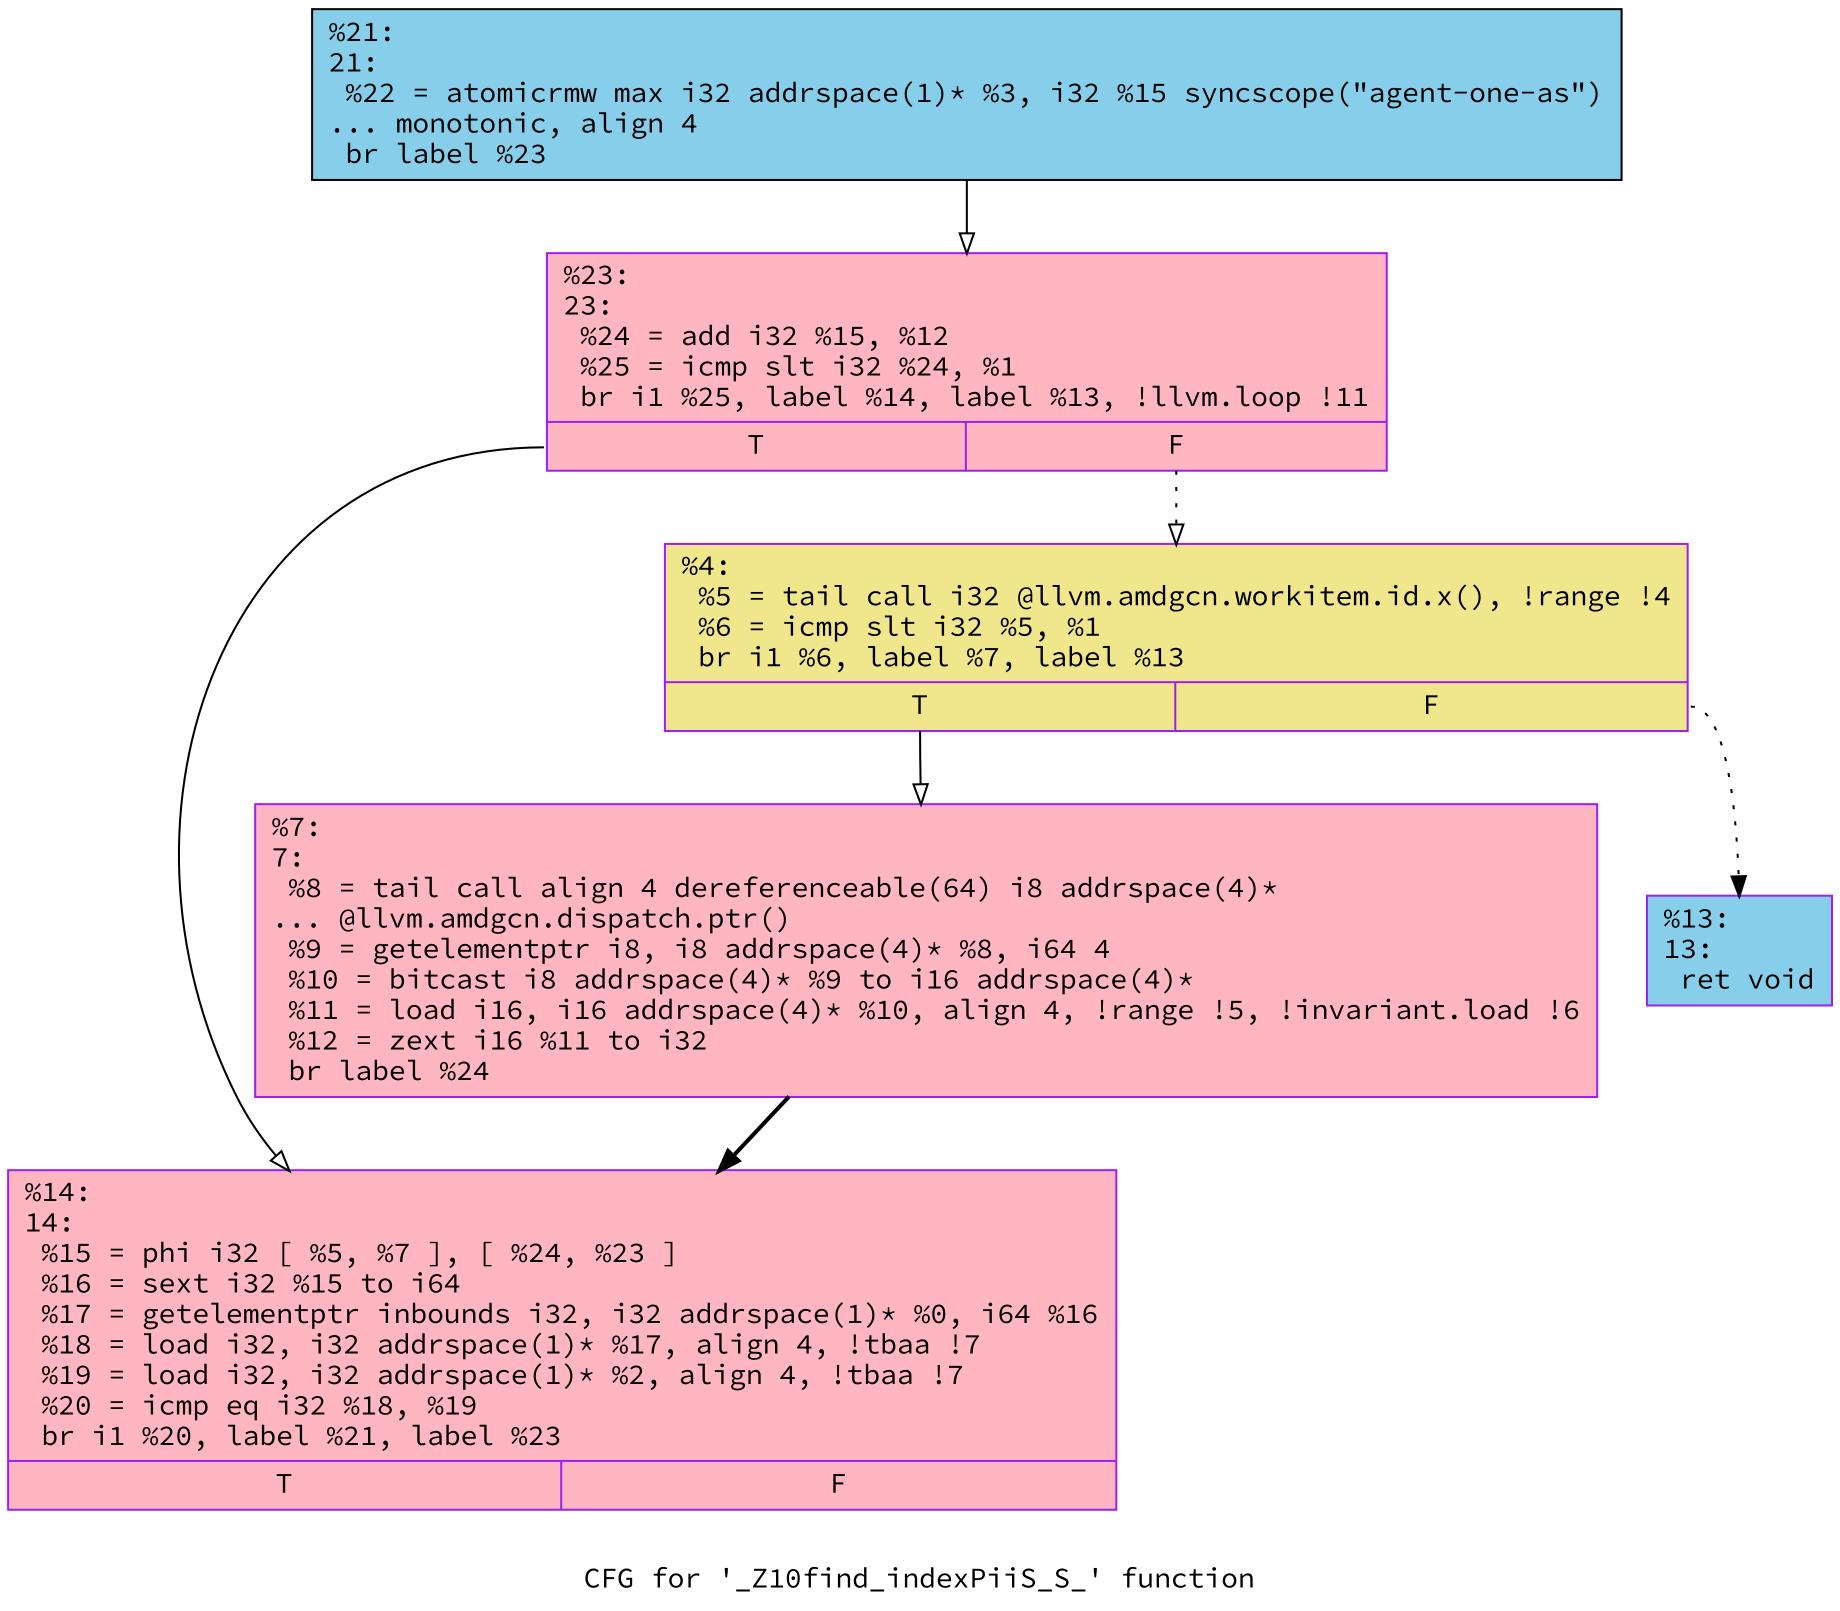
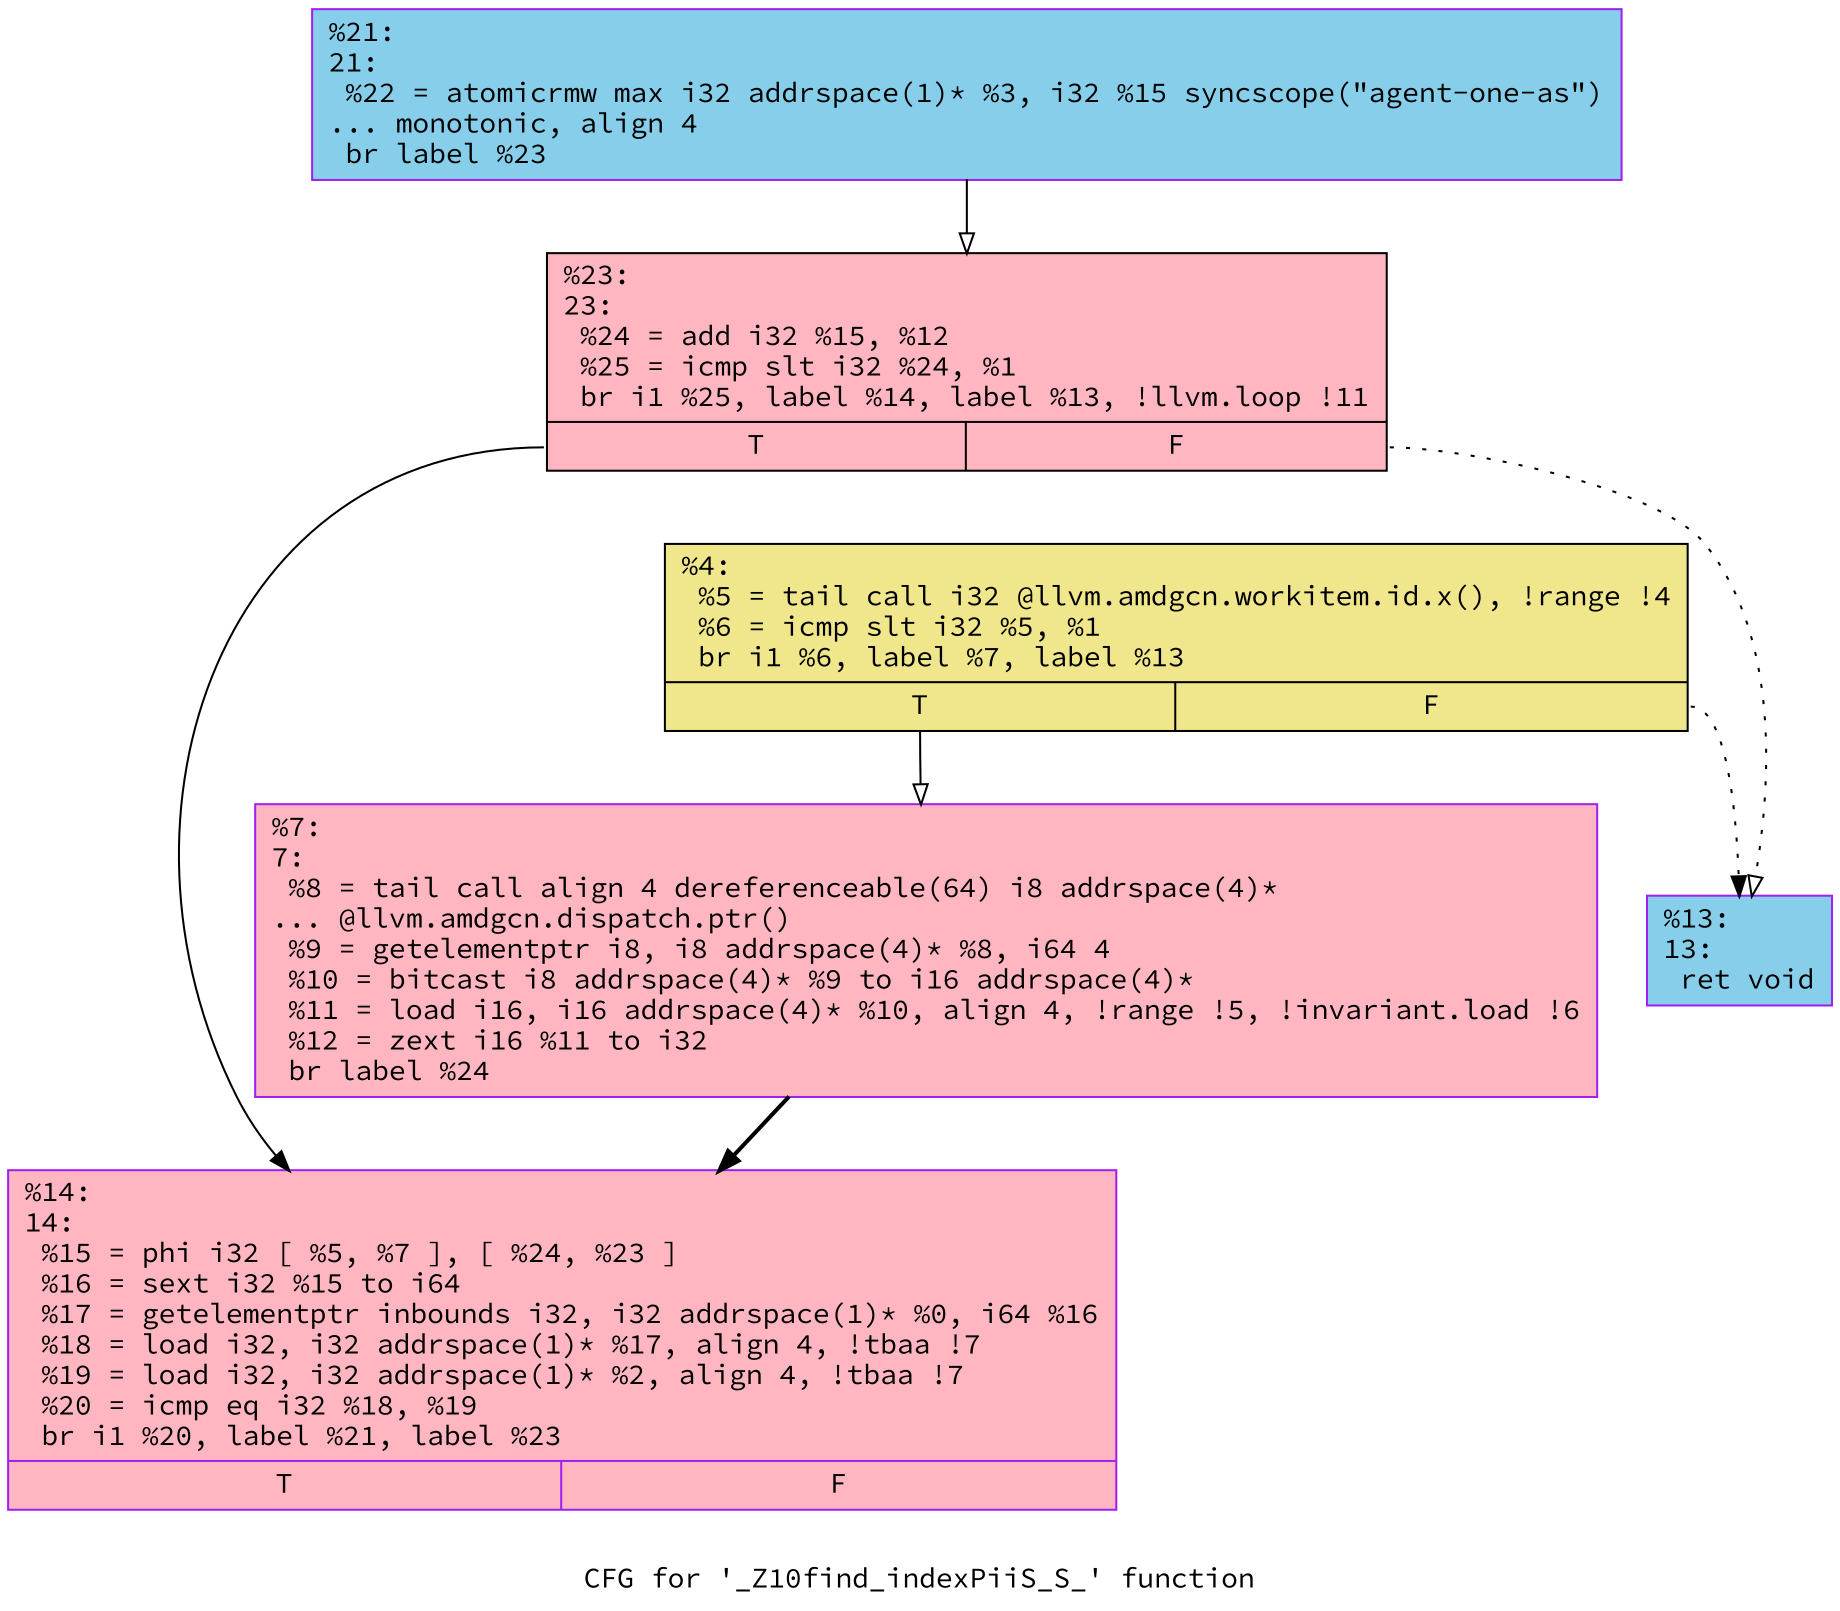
(967, 95) -> (967, 95)
(967, 362) -> (967, 362)
(1176, 497) -> (1708, 548)
(1176, 637) -> (1176, 637)
(203, 713) -> (203, 713)
